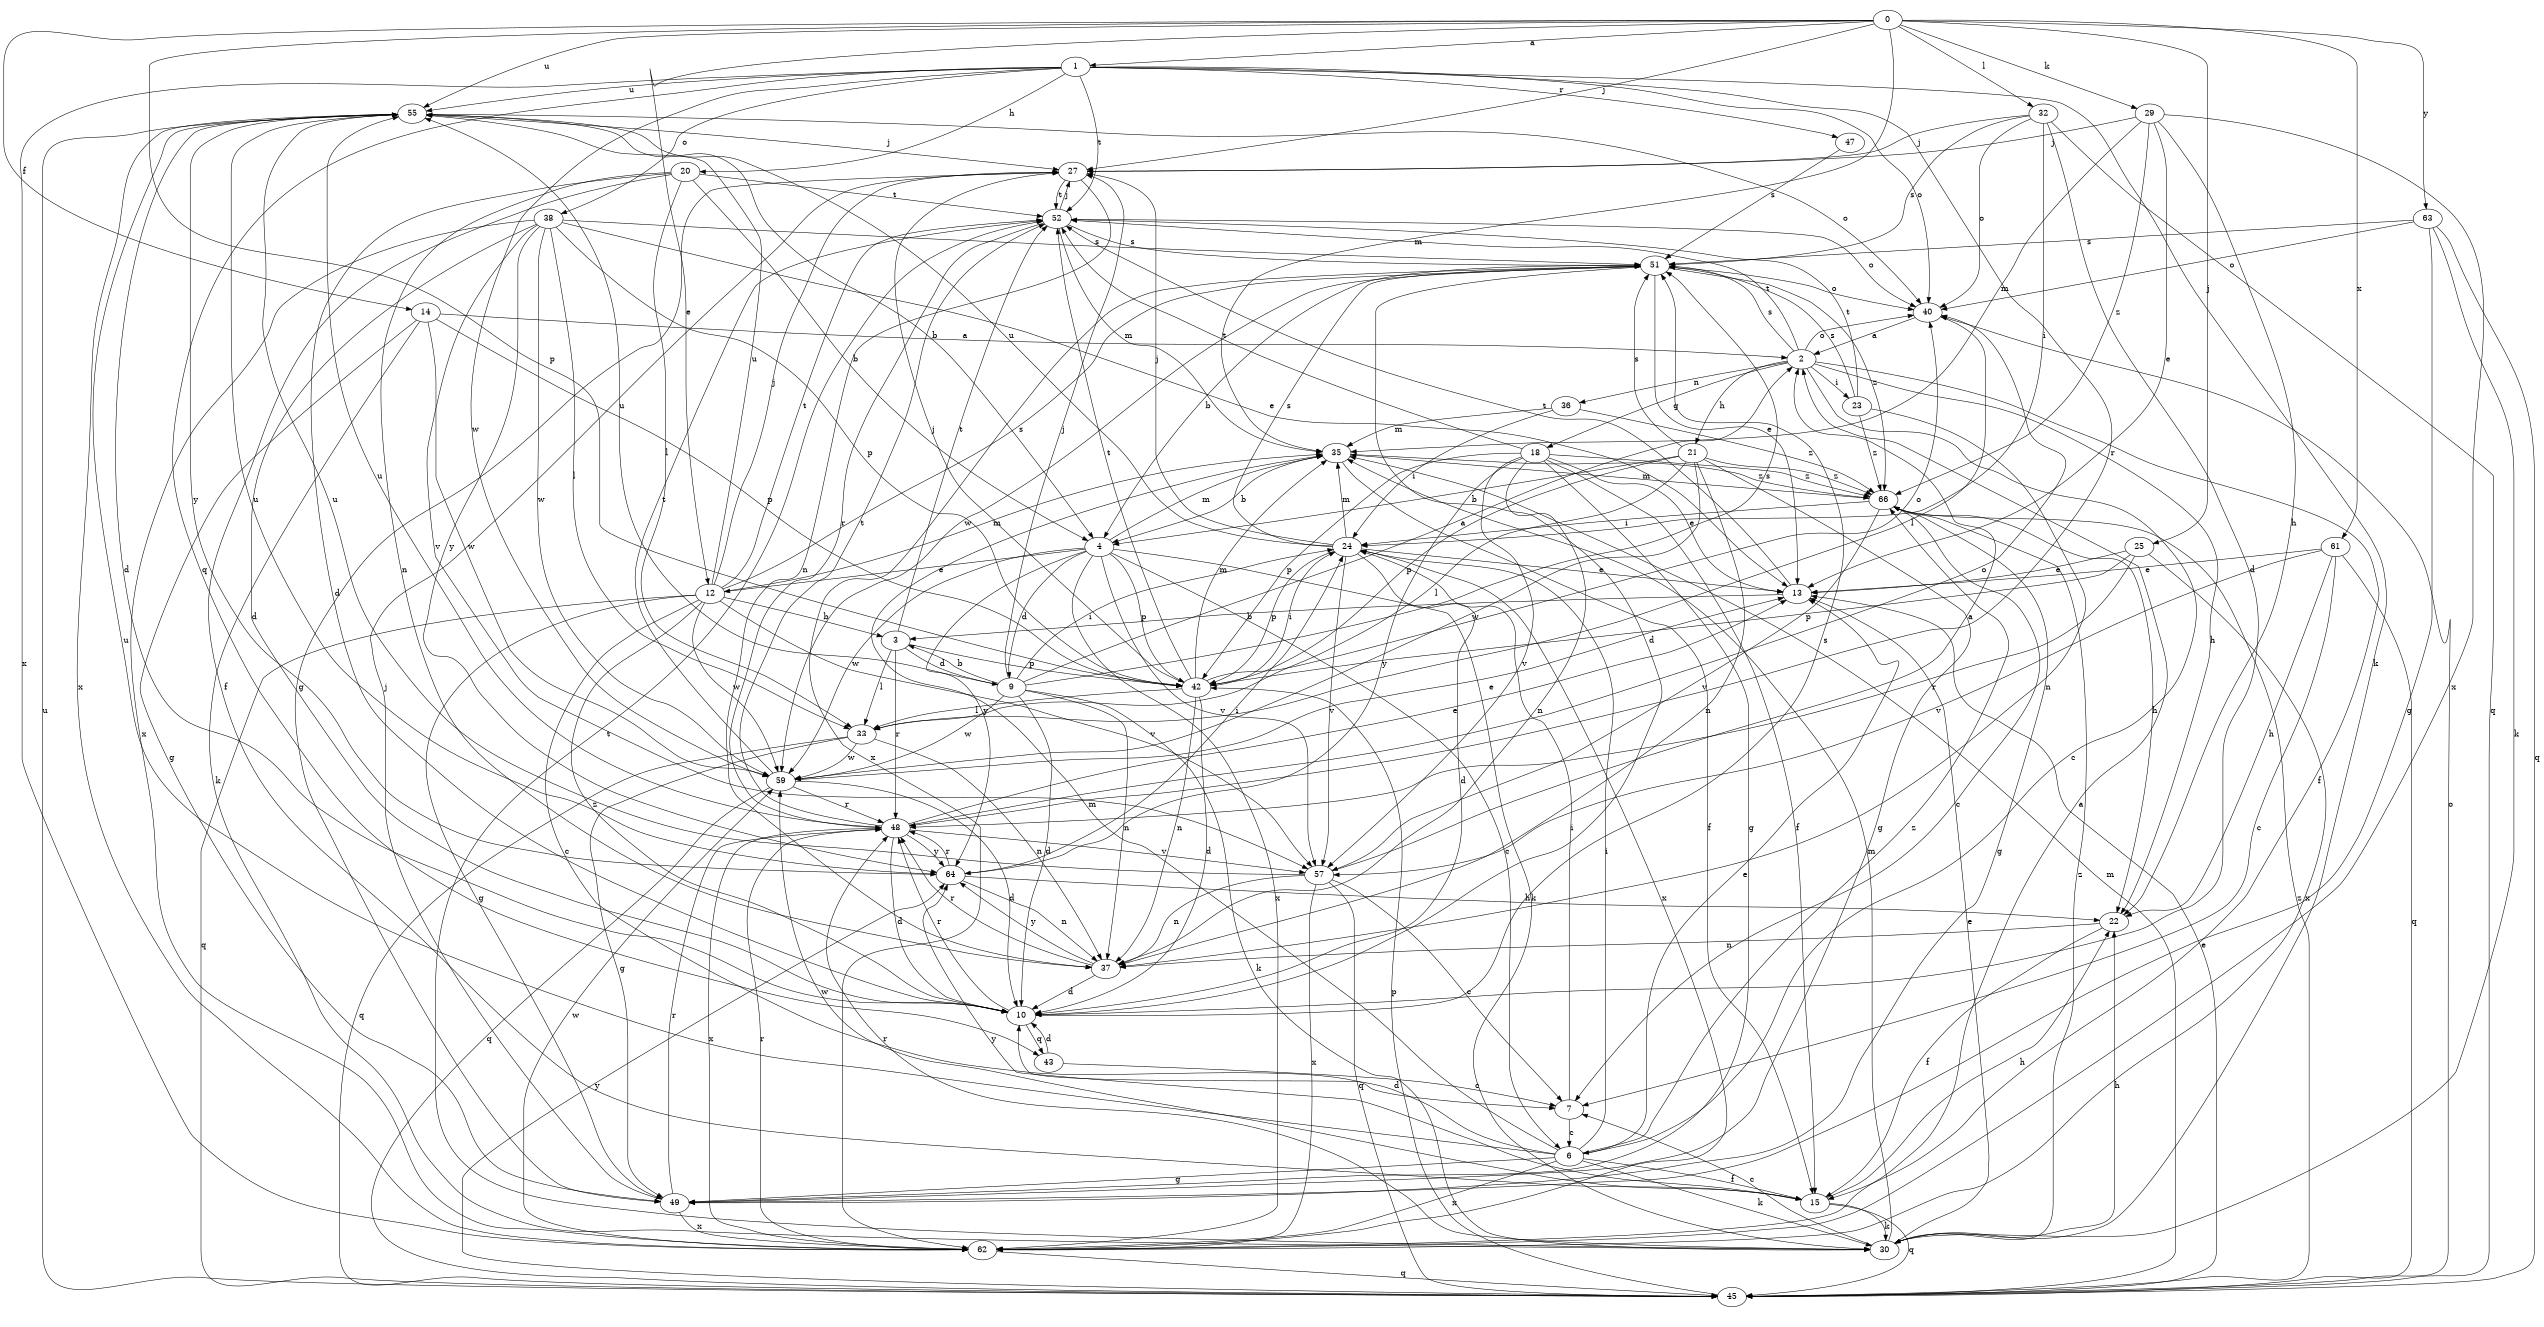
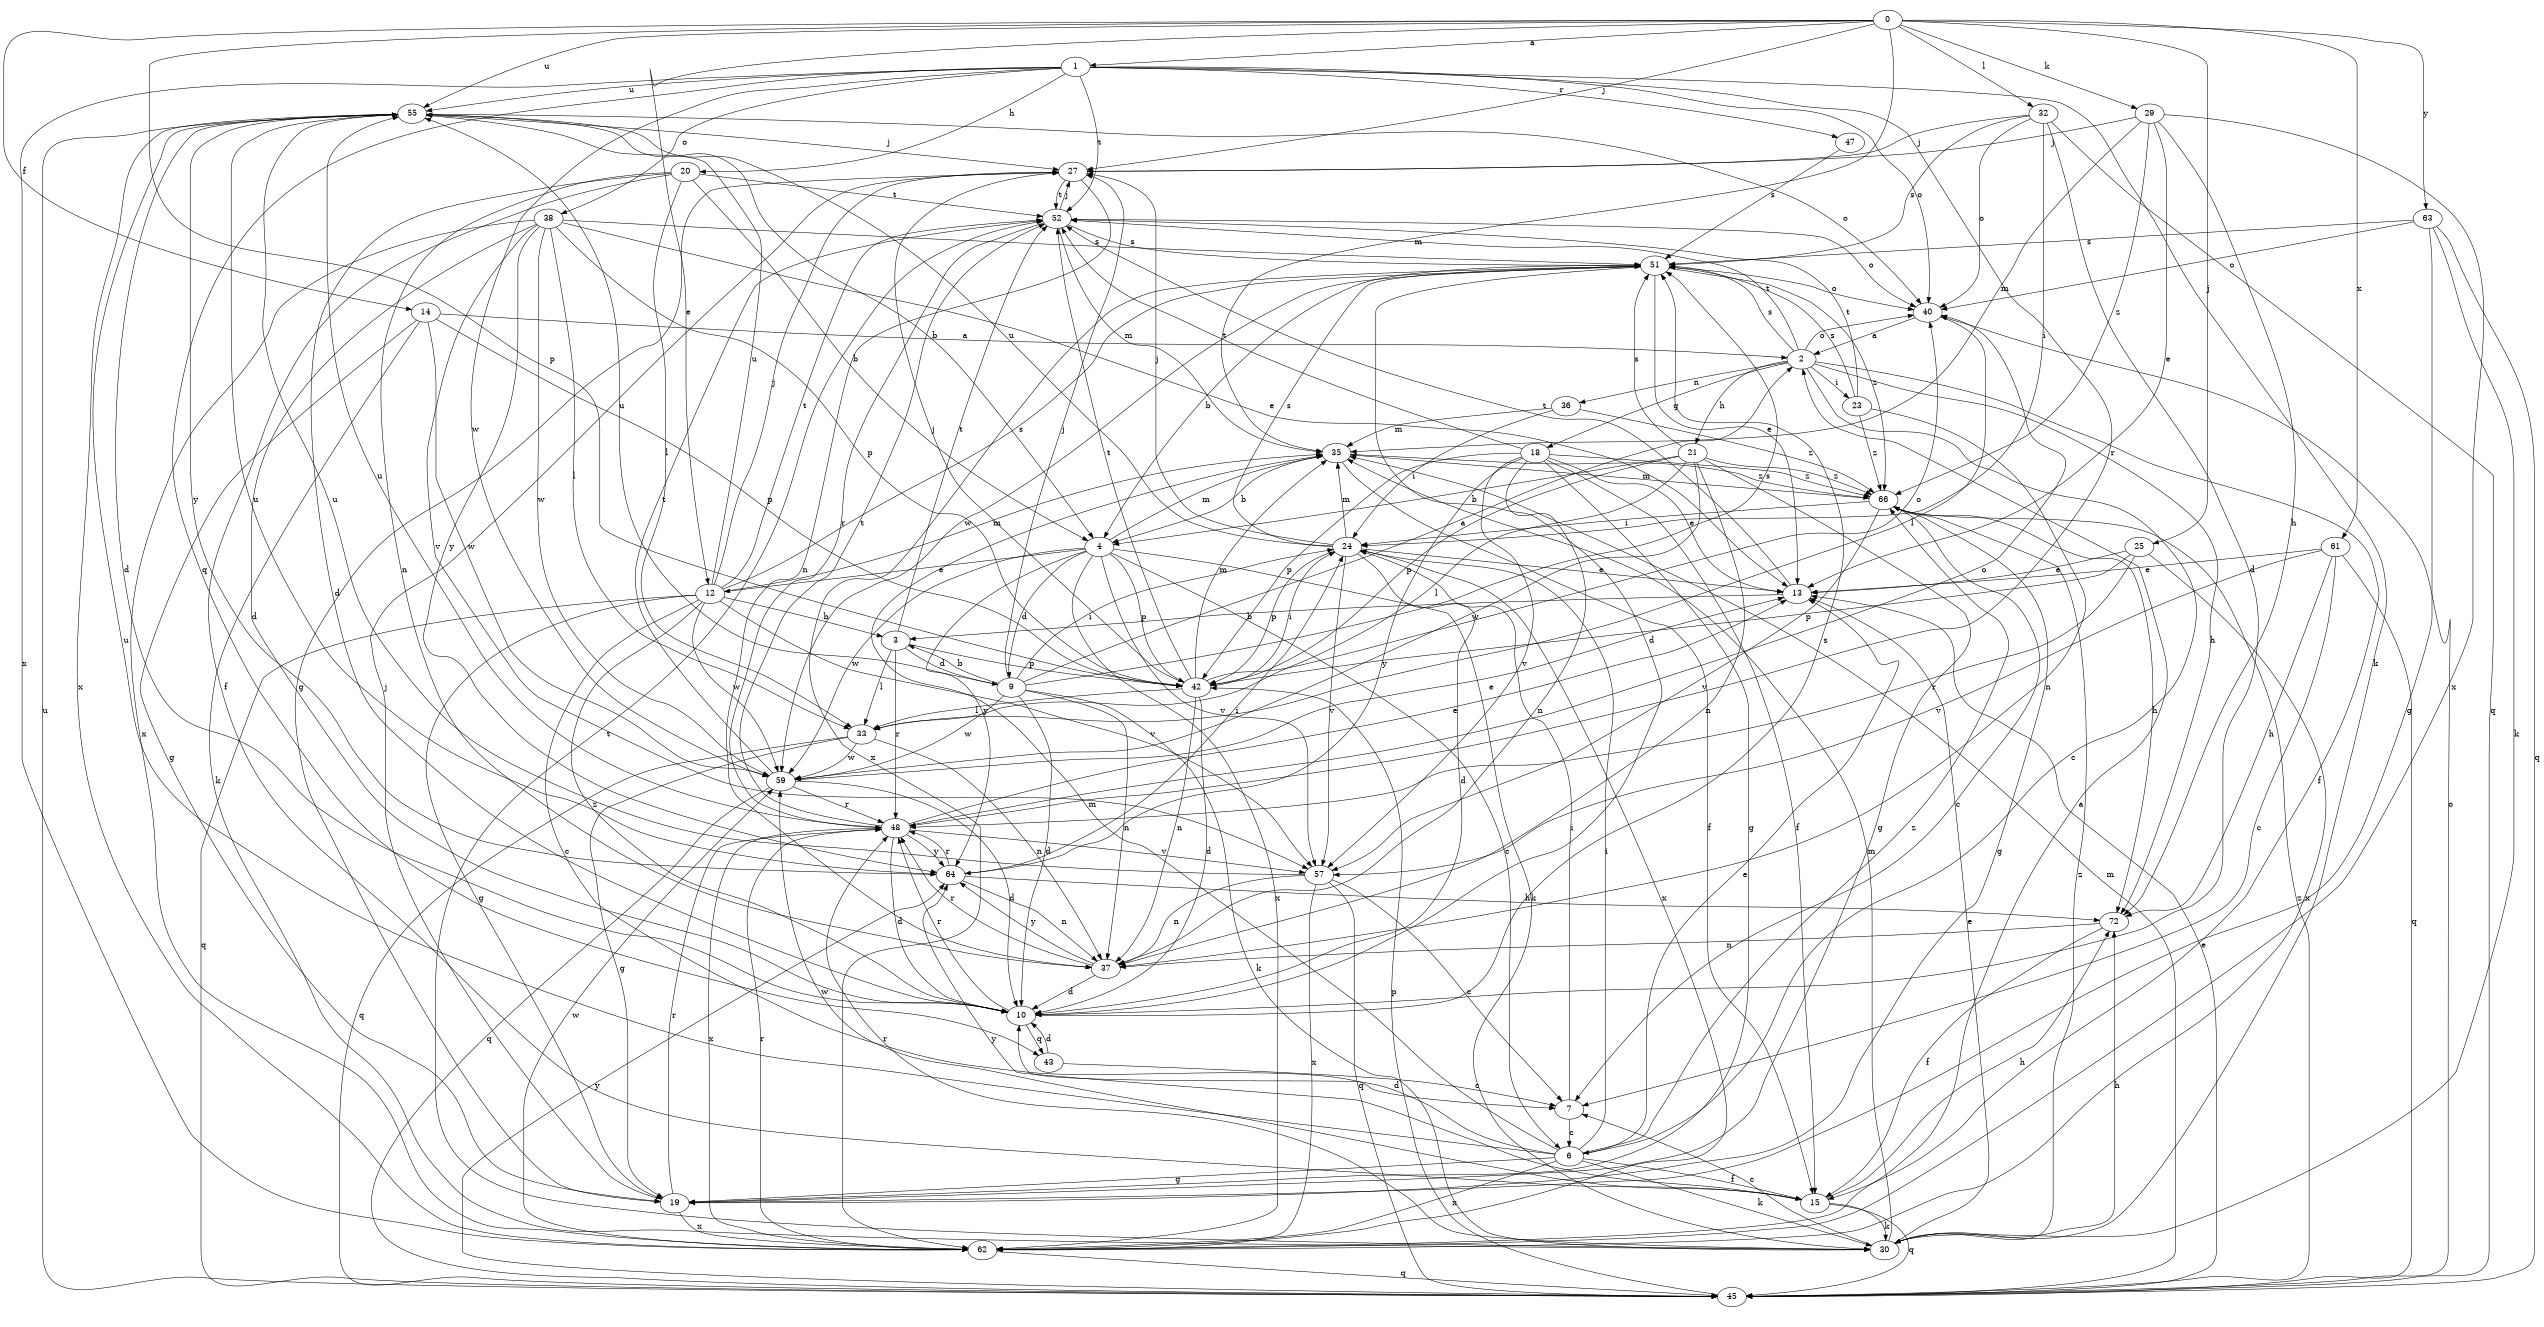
(1835, 700) -> none
(2114, 922) -> (2114, 922)
(675, 1203) -> (675, 1203)
